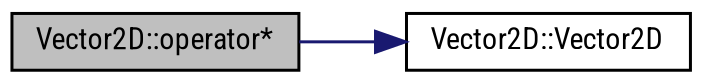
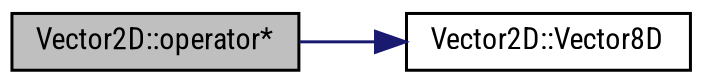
(548, 42) -> (548, 42)
